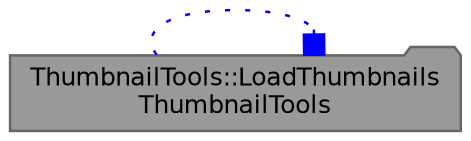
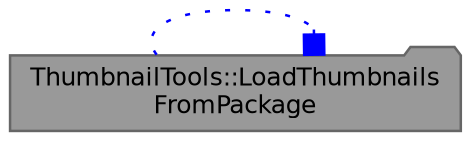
(235, 93) -> (235, 93)
